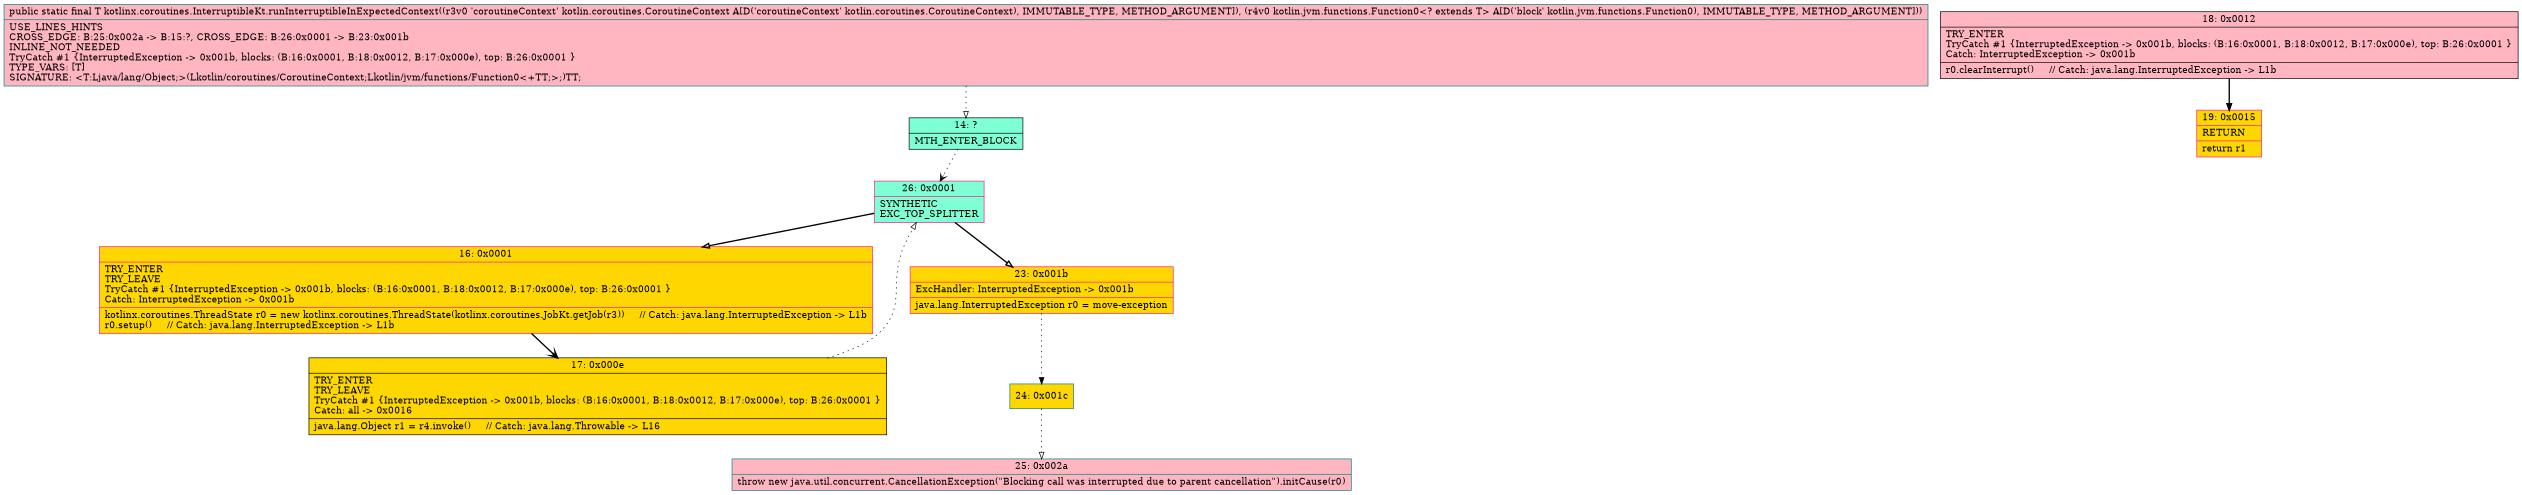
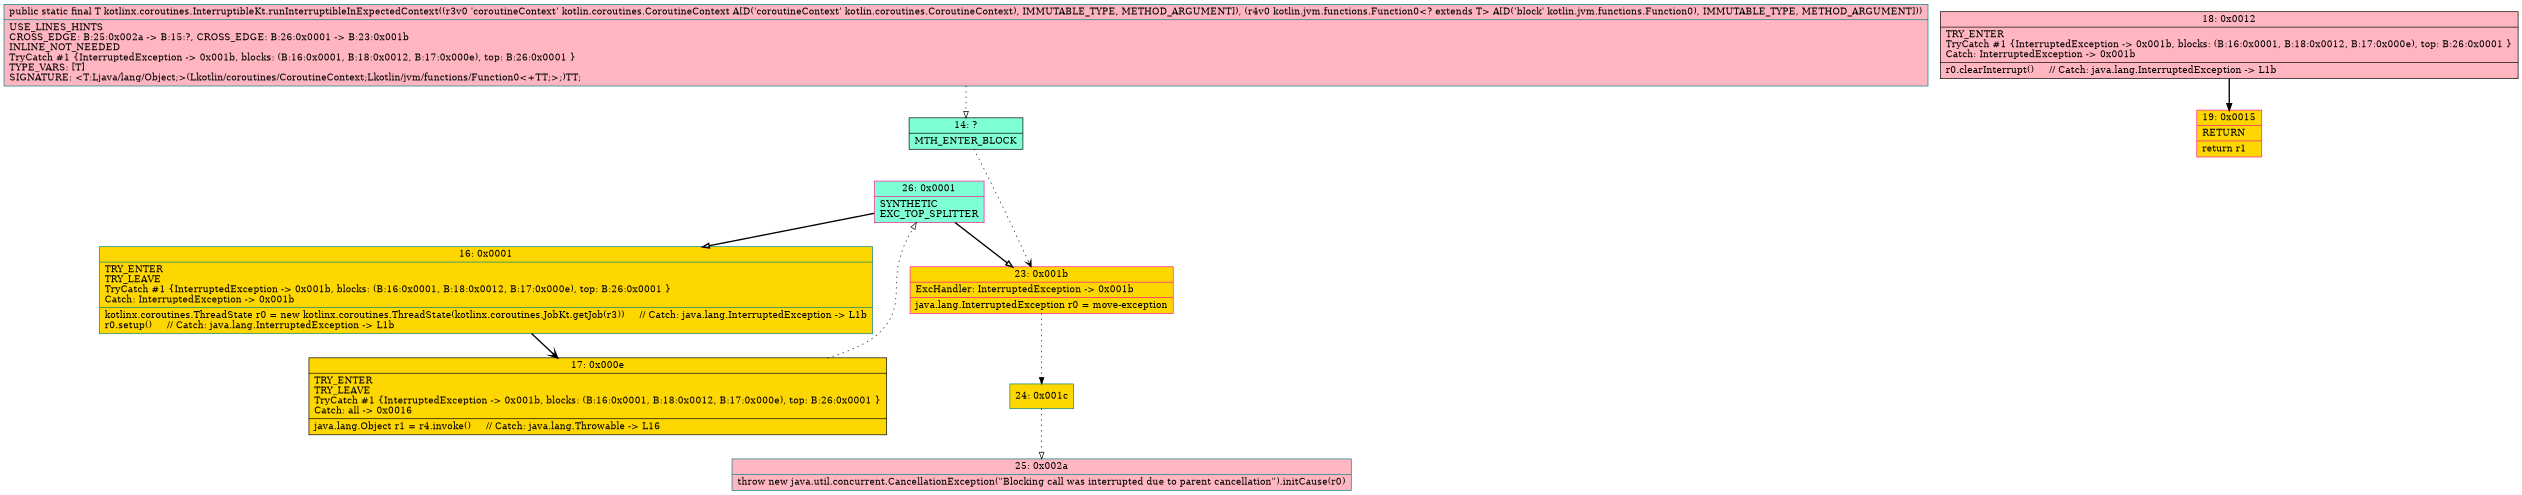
(951, 162) -> (1002, 205)
(486, 290) -> (486, 290)
